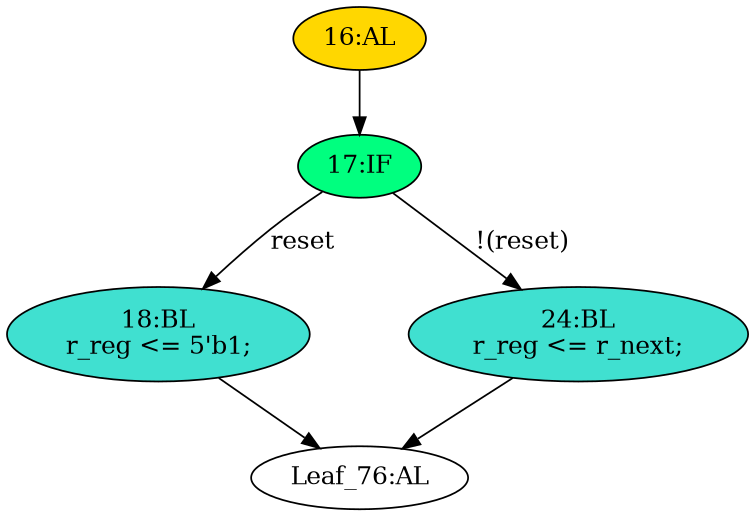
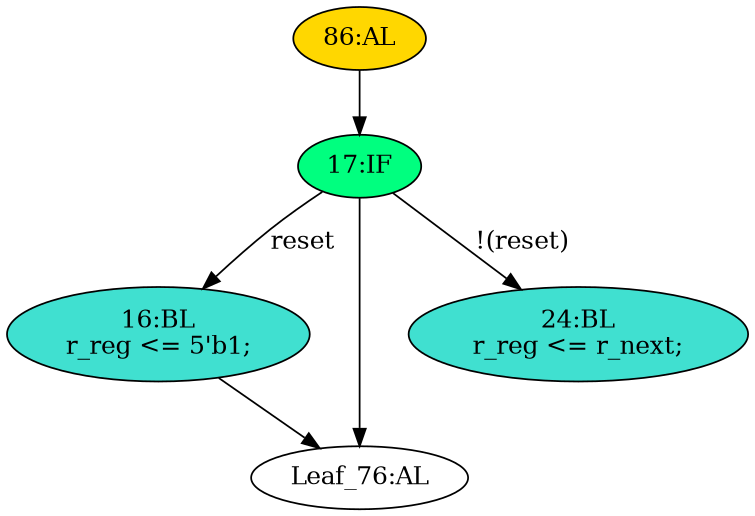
(360, 38) -> (360, 38)
(158, 334) -> (158, 334)
(465, 408) -> (360, 313)
